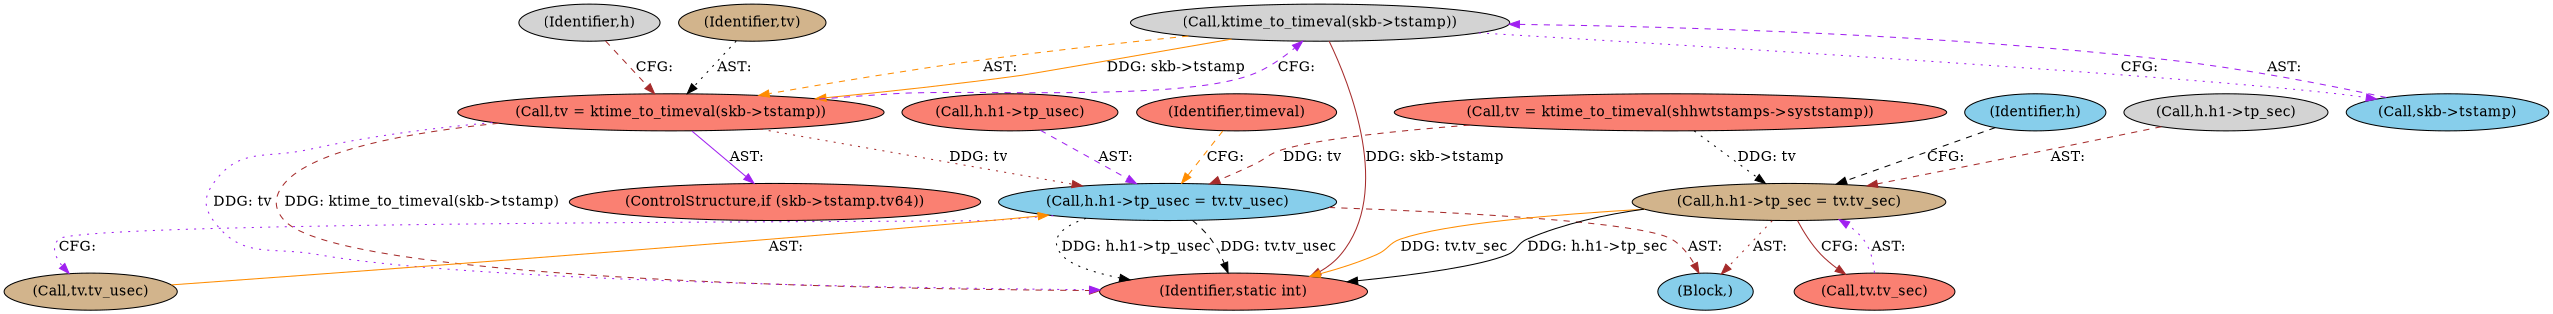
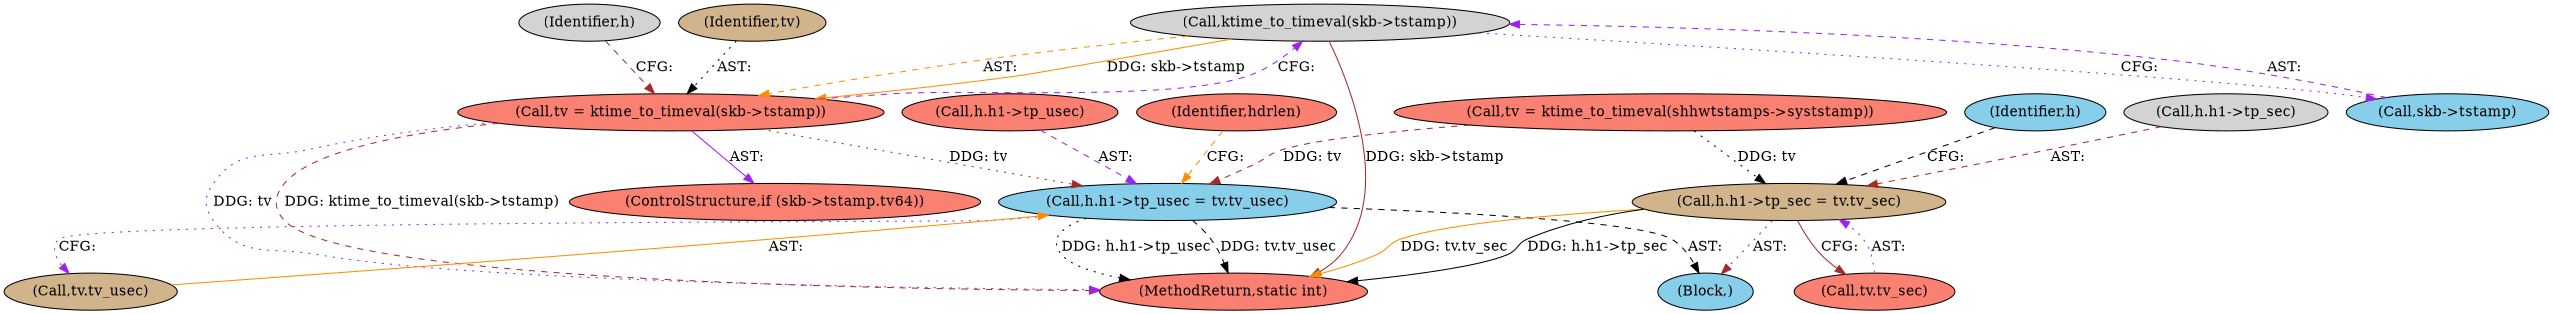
(1237, 112) -> (1237, 112)
(1490, 215) -> (1490, 215)
(1234, 292) -> (1234, 292)
